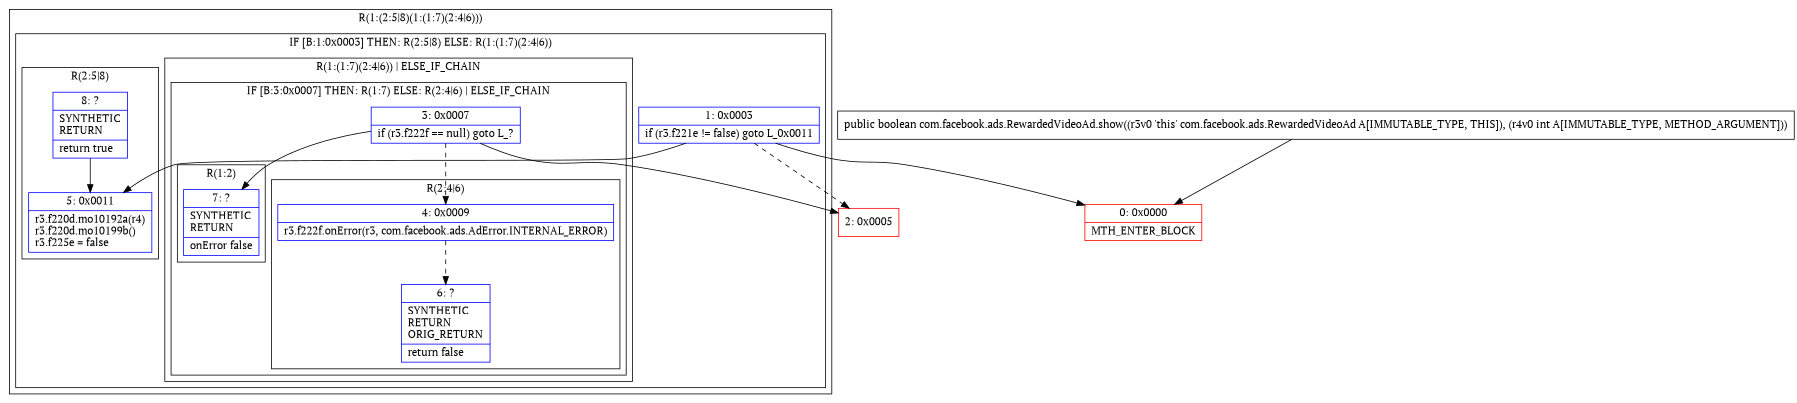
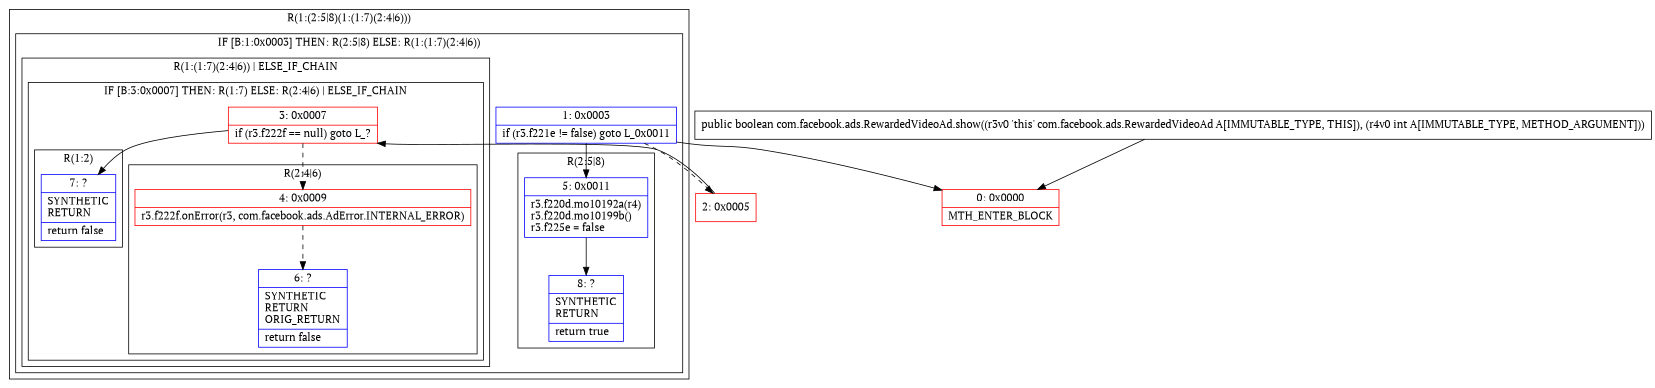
(446, 125) -> (303, 125)
(656, 170) -> (558, 144)
(90, 171) -> (586, 252)
(446, 222) -> (303, 208)
(221, 246) -> (76, 231)
